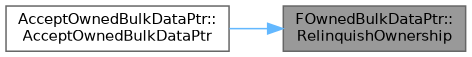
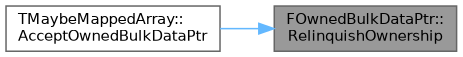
(118, 29) -> (113, 29)
